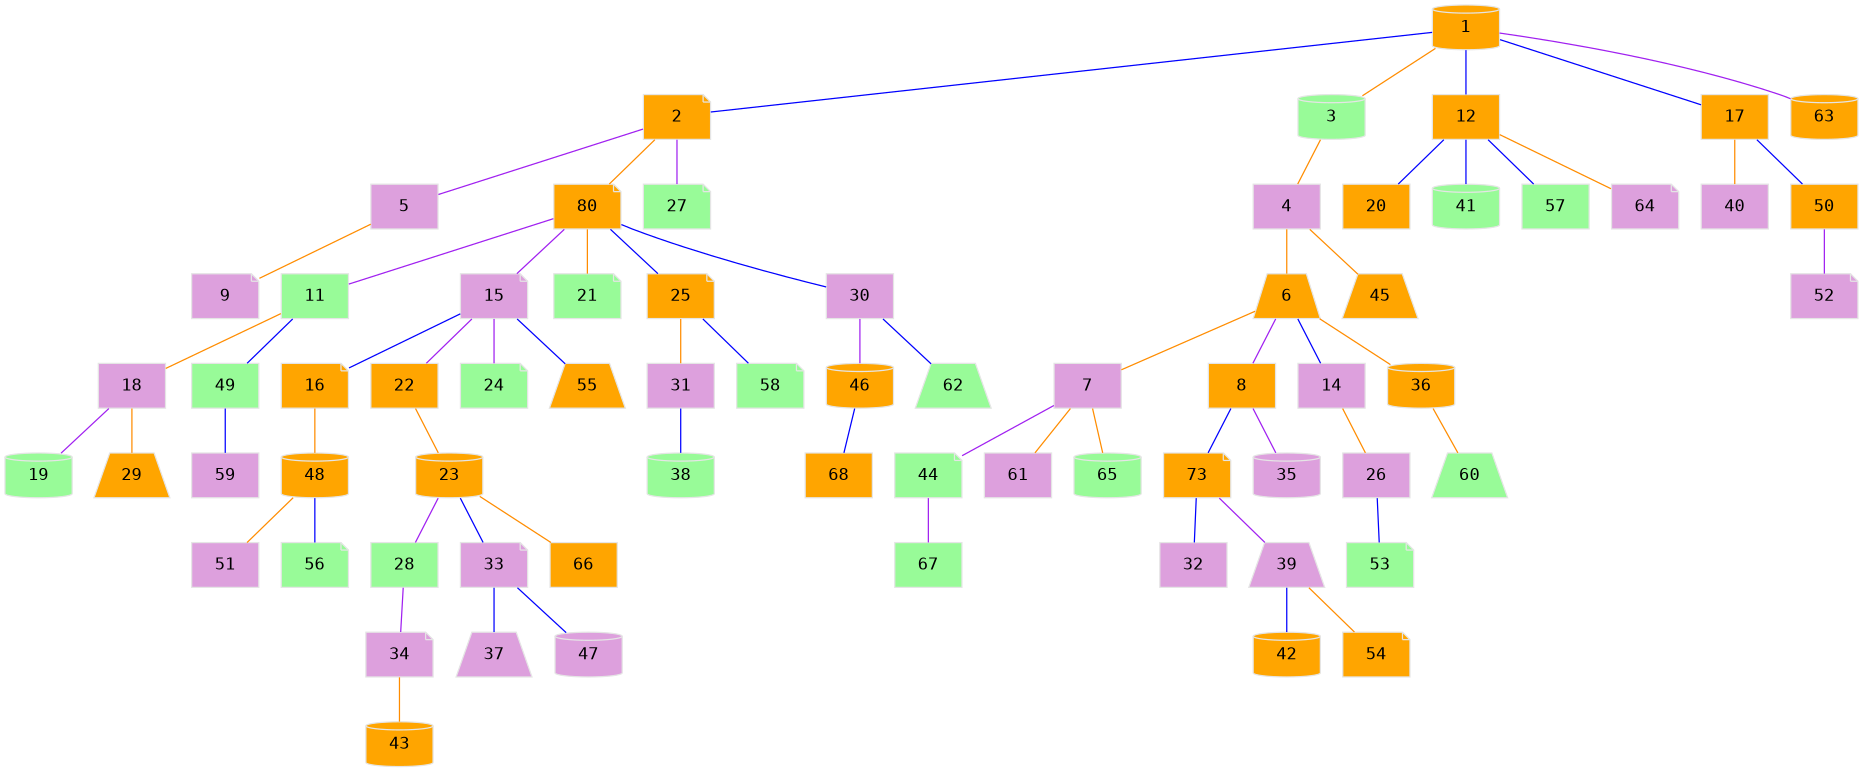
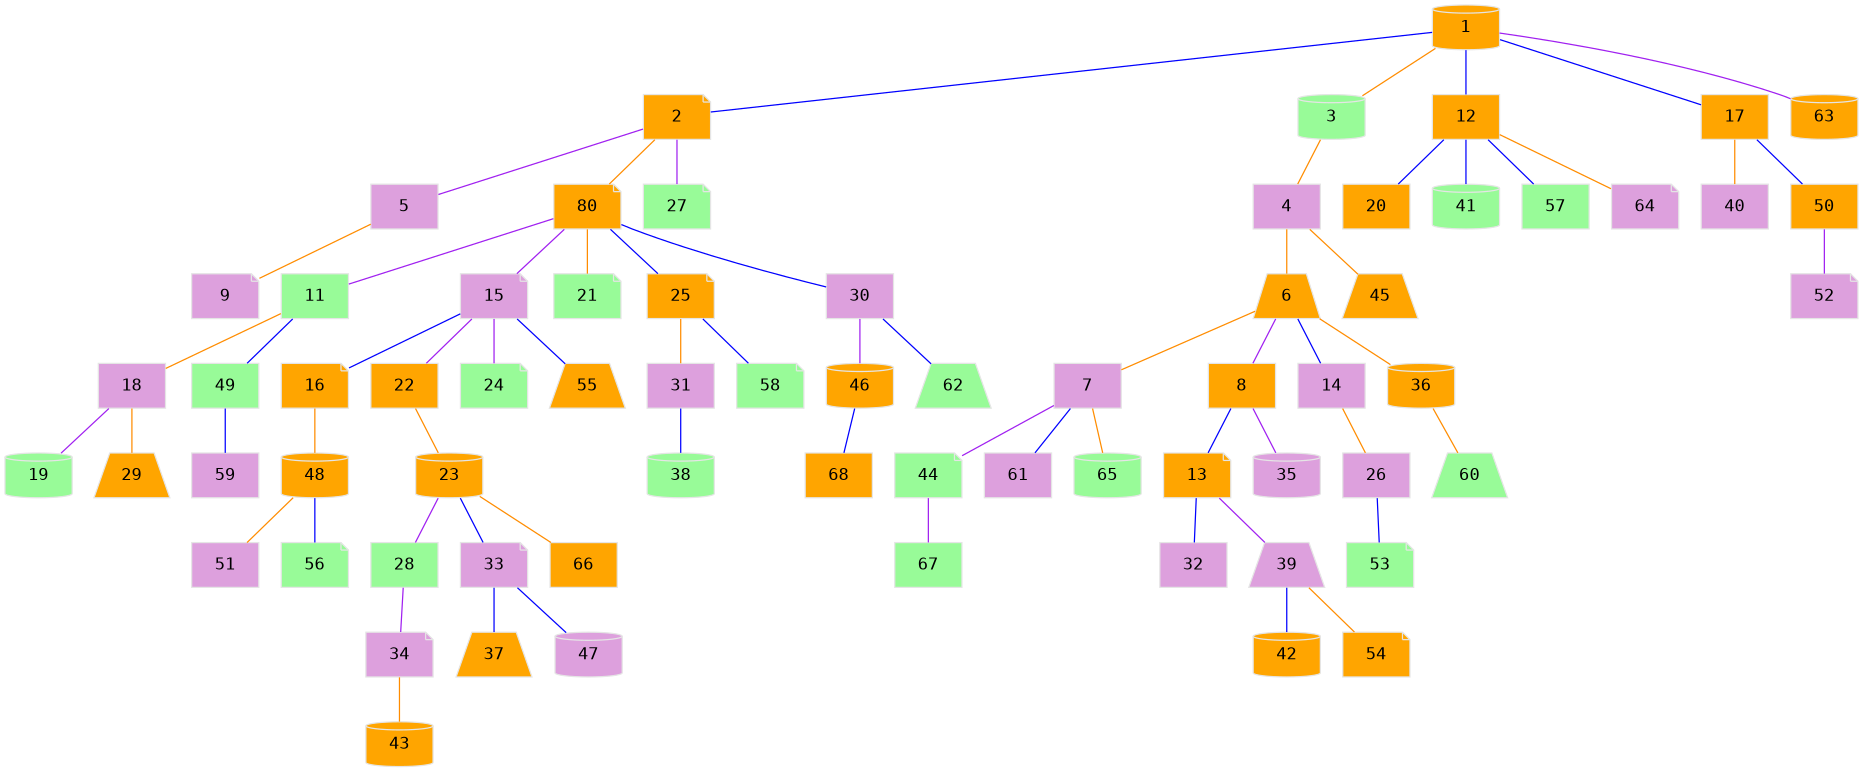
(1053, 431) -> (1053, 431)
(1197, 475) -> (1197, 475)
(494, 655) -> (494, 655)
